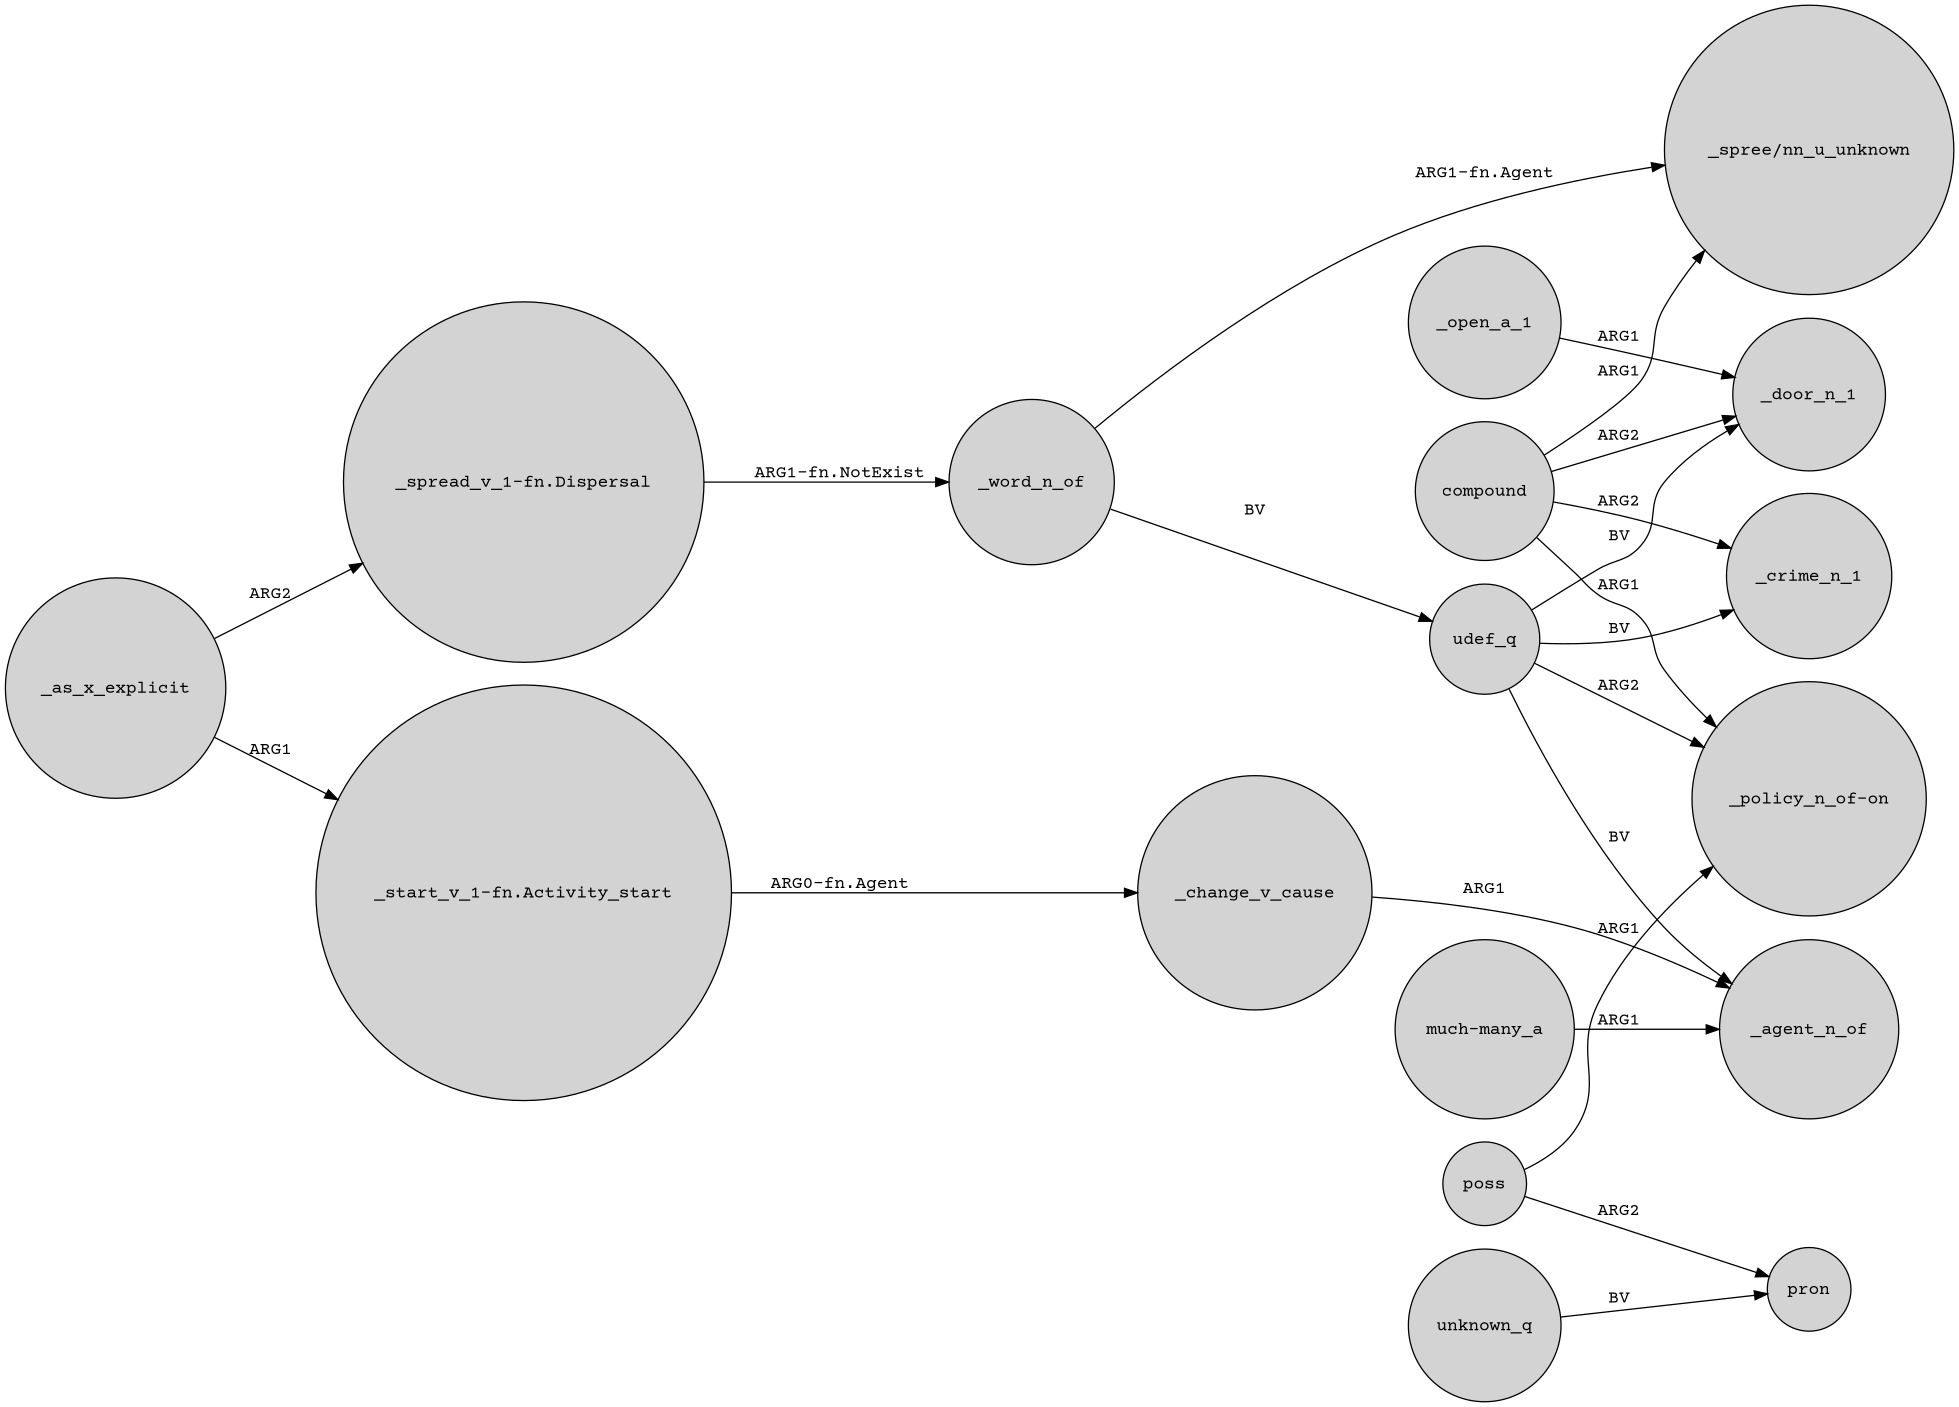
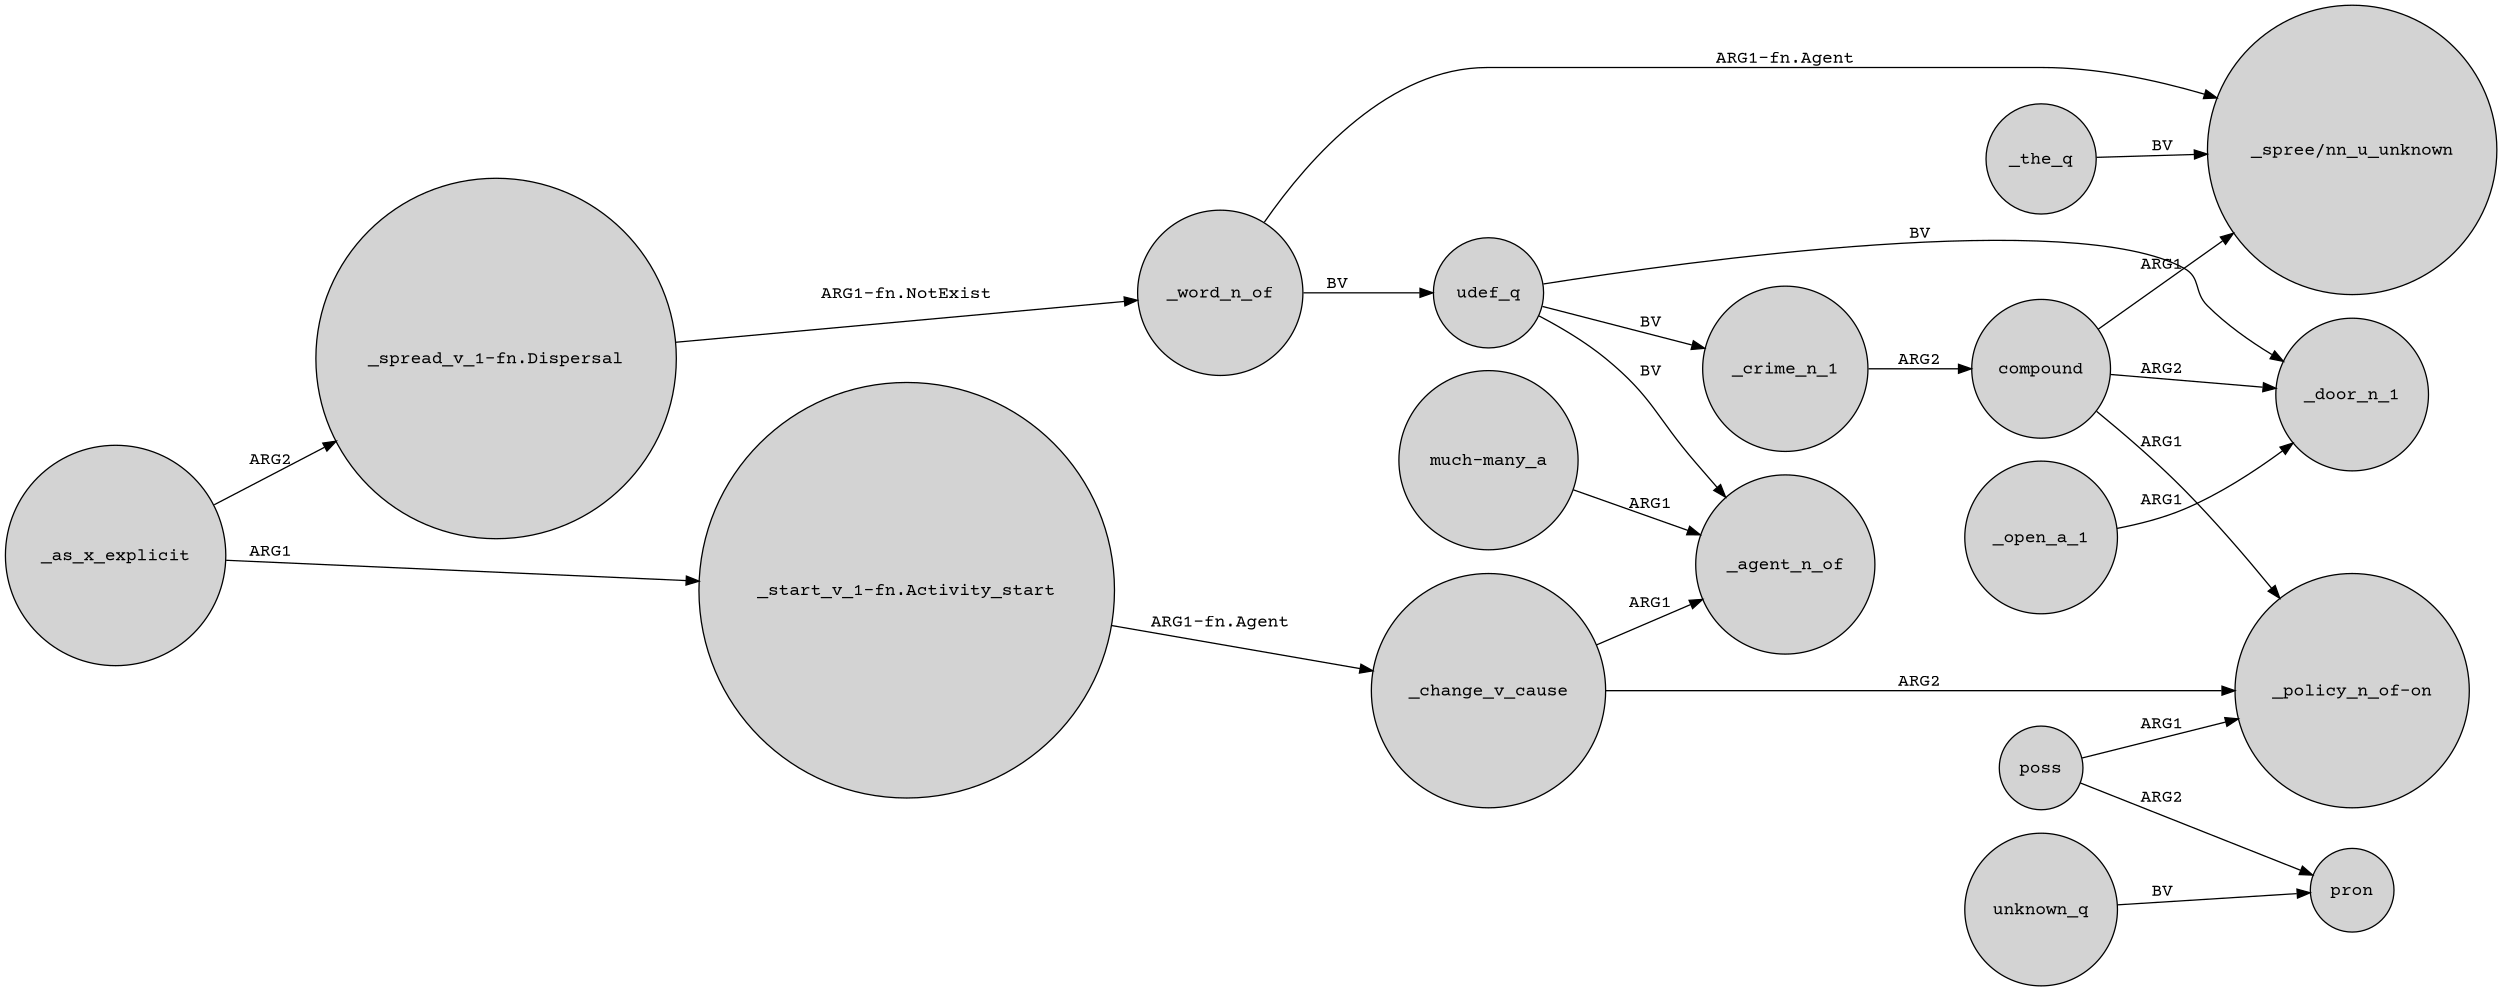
none -> (2041, 159)
(1637, 520) -> (1913, 369)
(1613, 702) -> (1914, 691)
(840, 883) -> (1220, 622)
